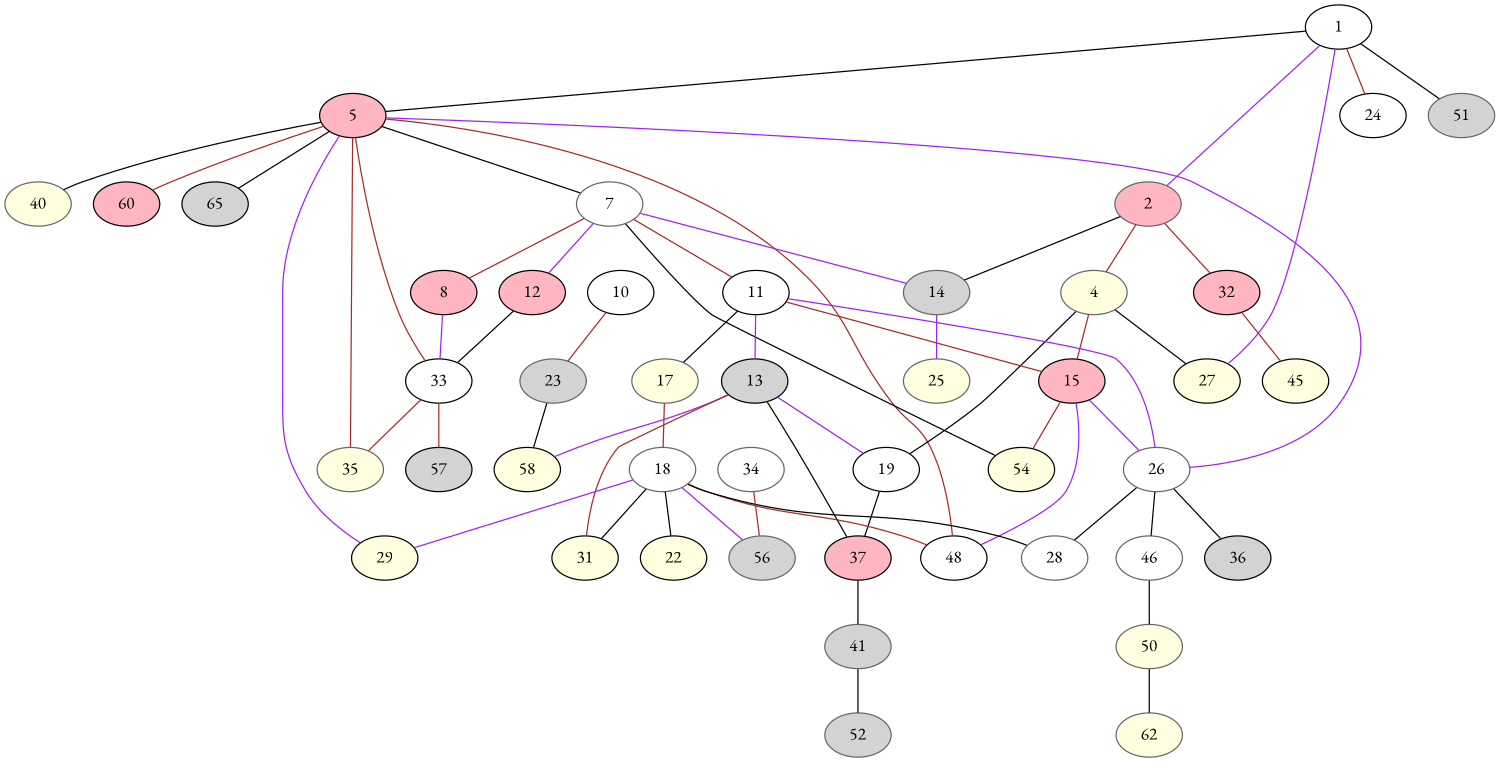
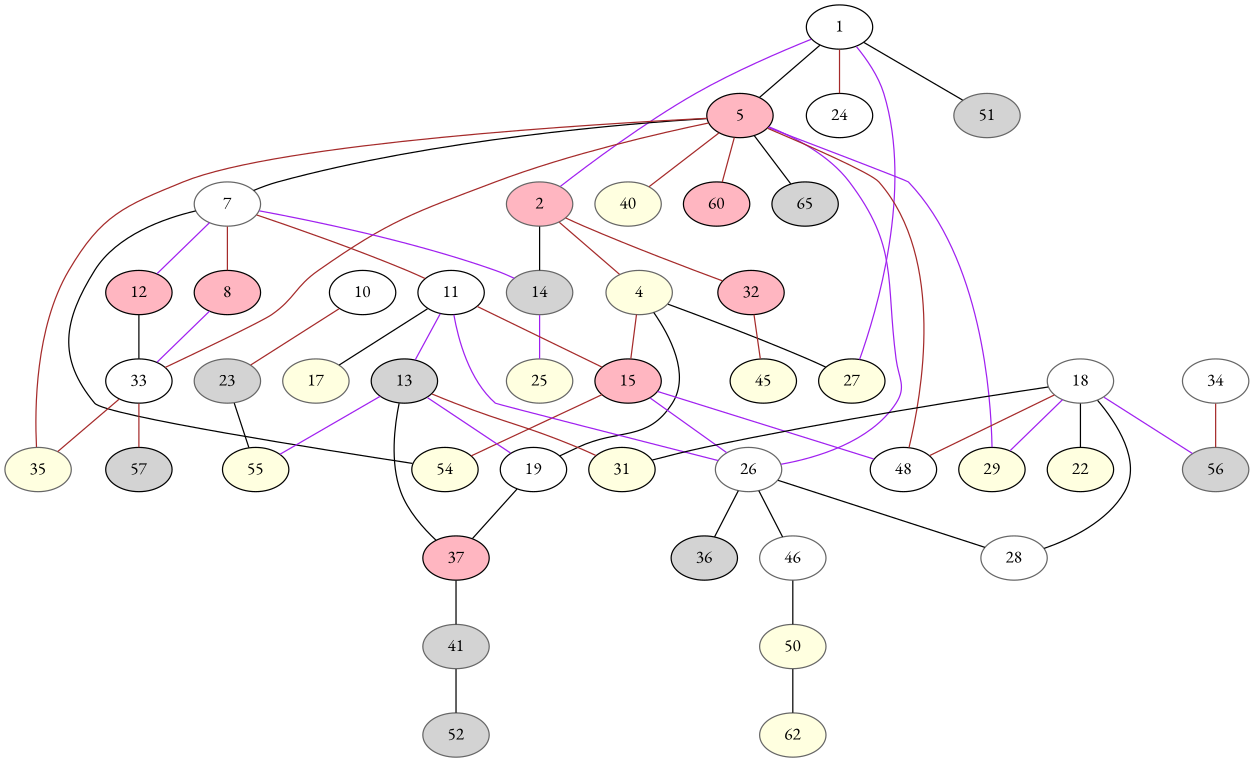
(191, 150) -> (684, 160)
(663, 434) -> none
(527, 470) -> (256, 470)
